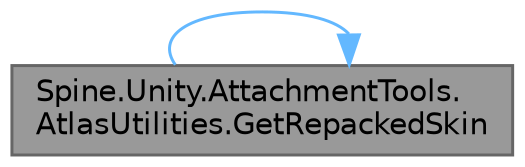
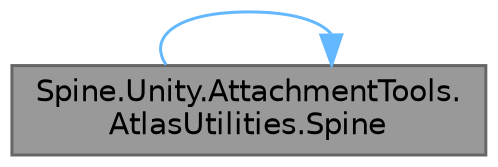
(262, 110) -> (249, 110)
